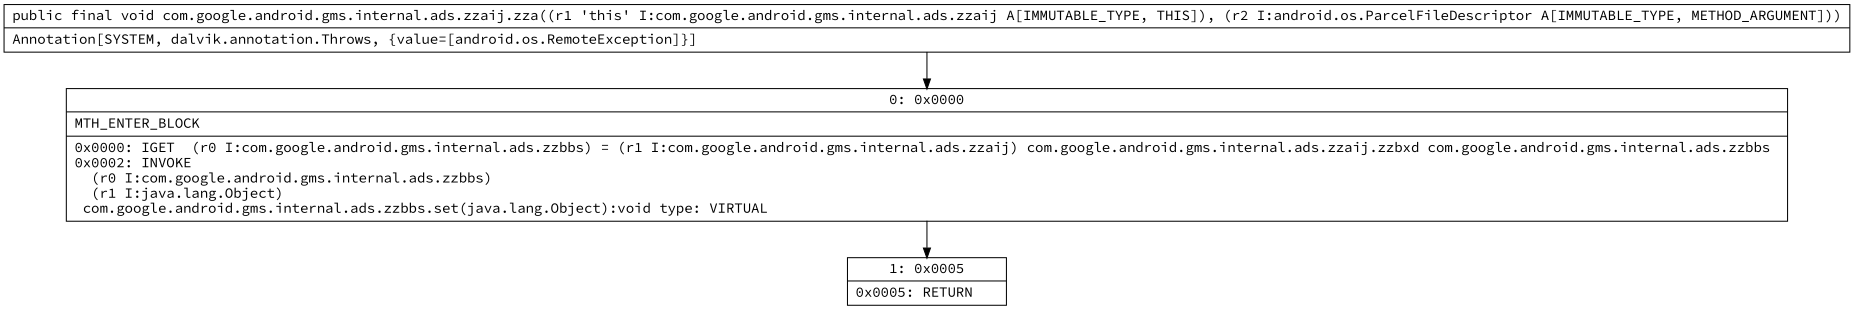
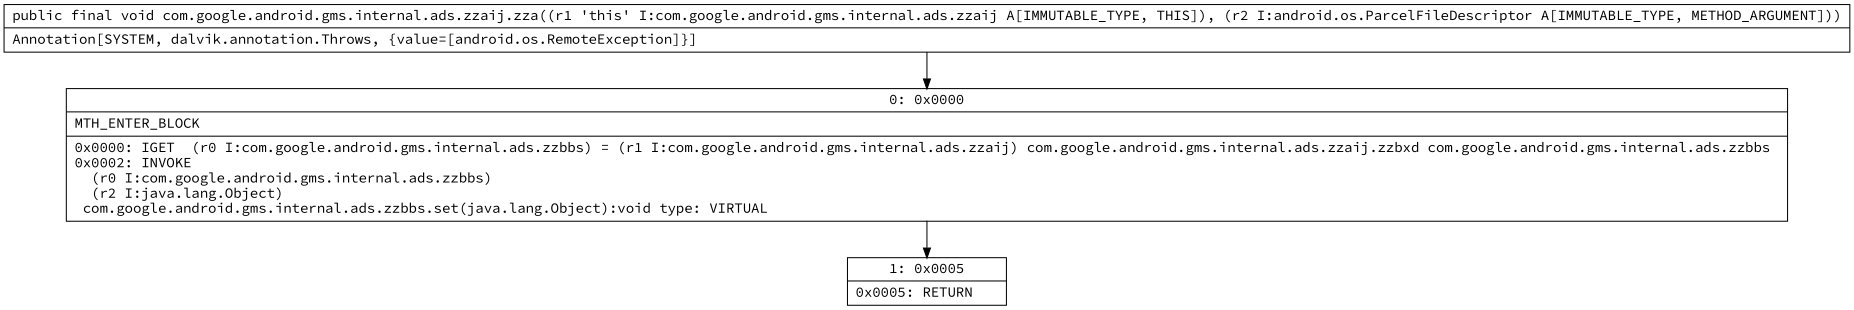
(179, 193) -> (179, 193)
